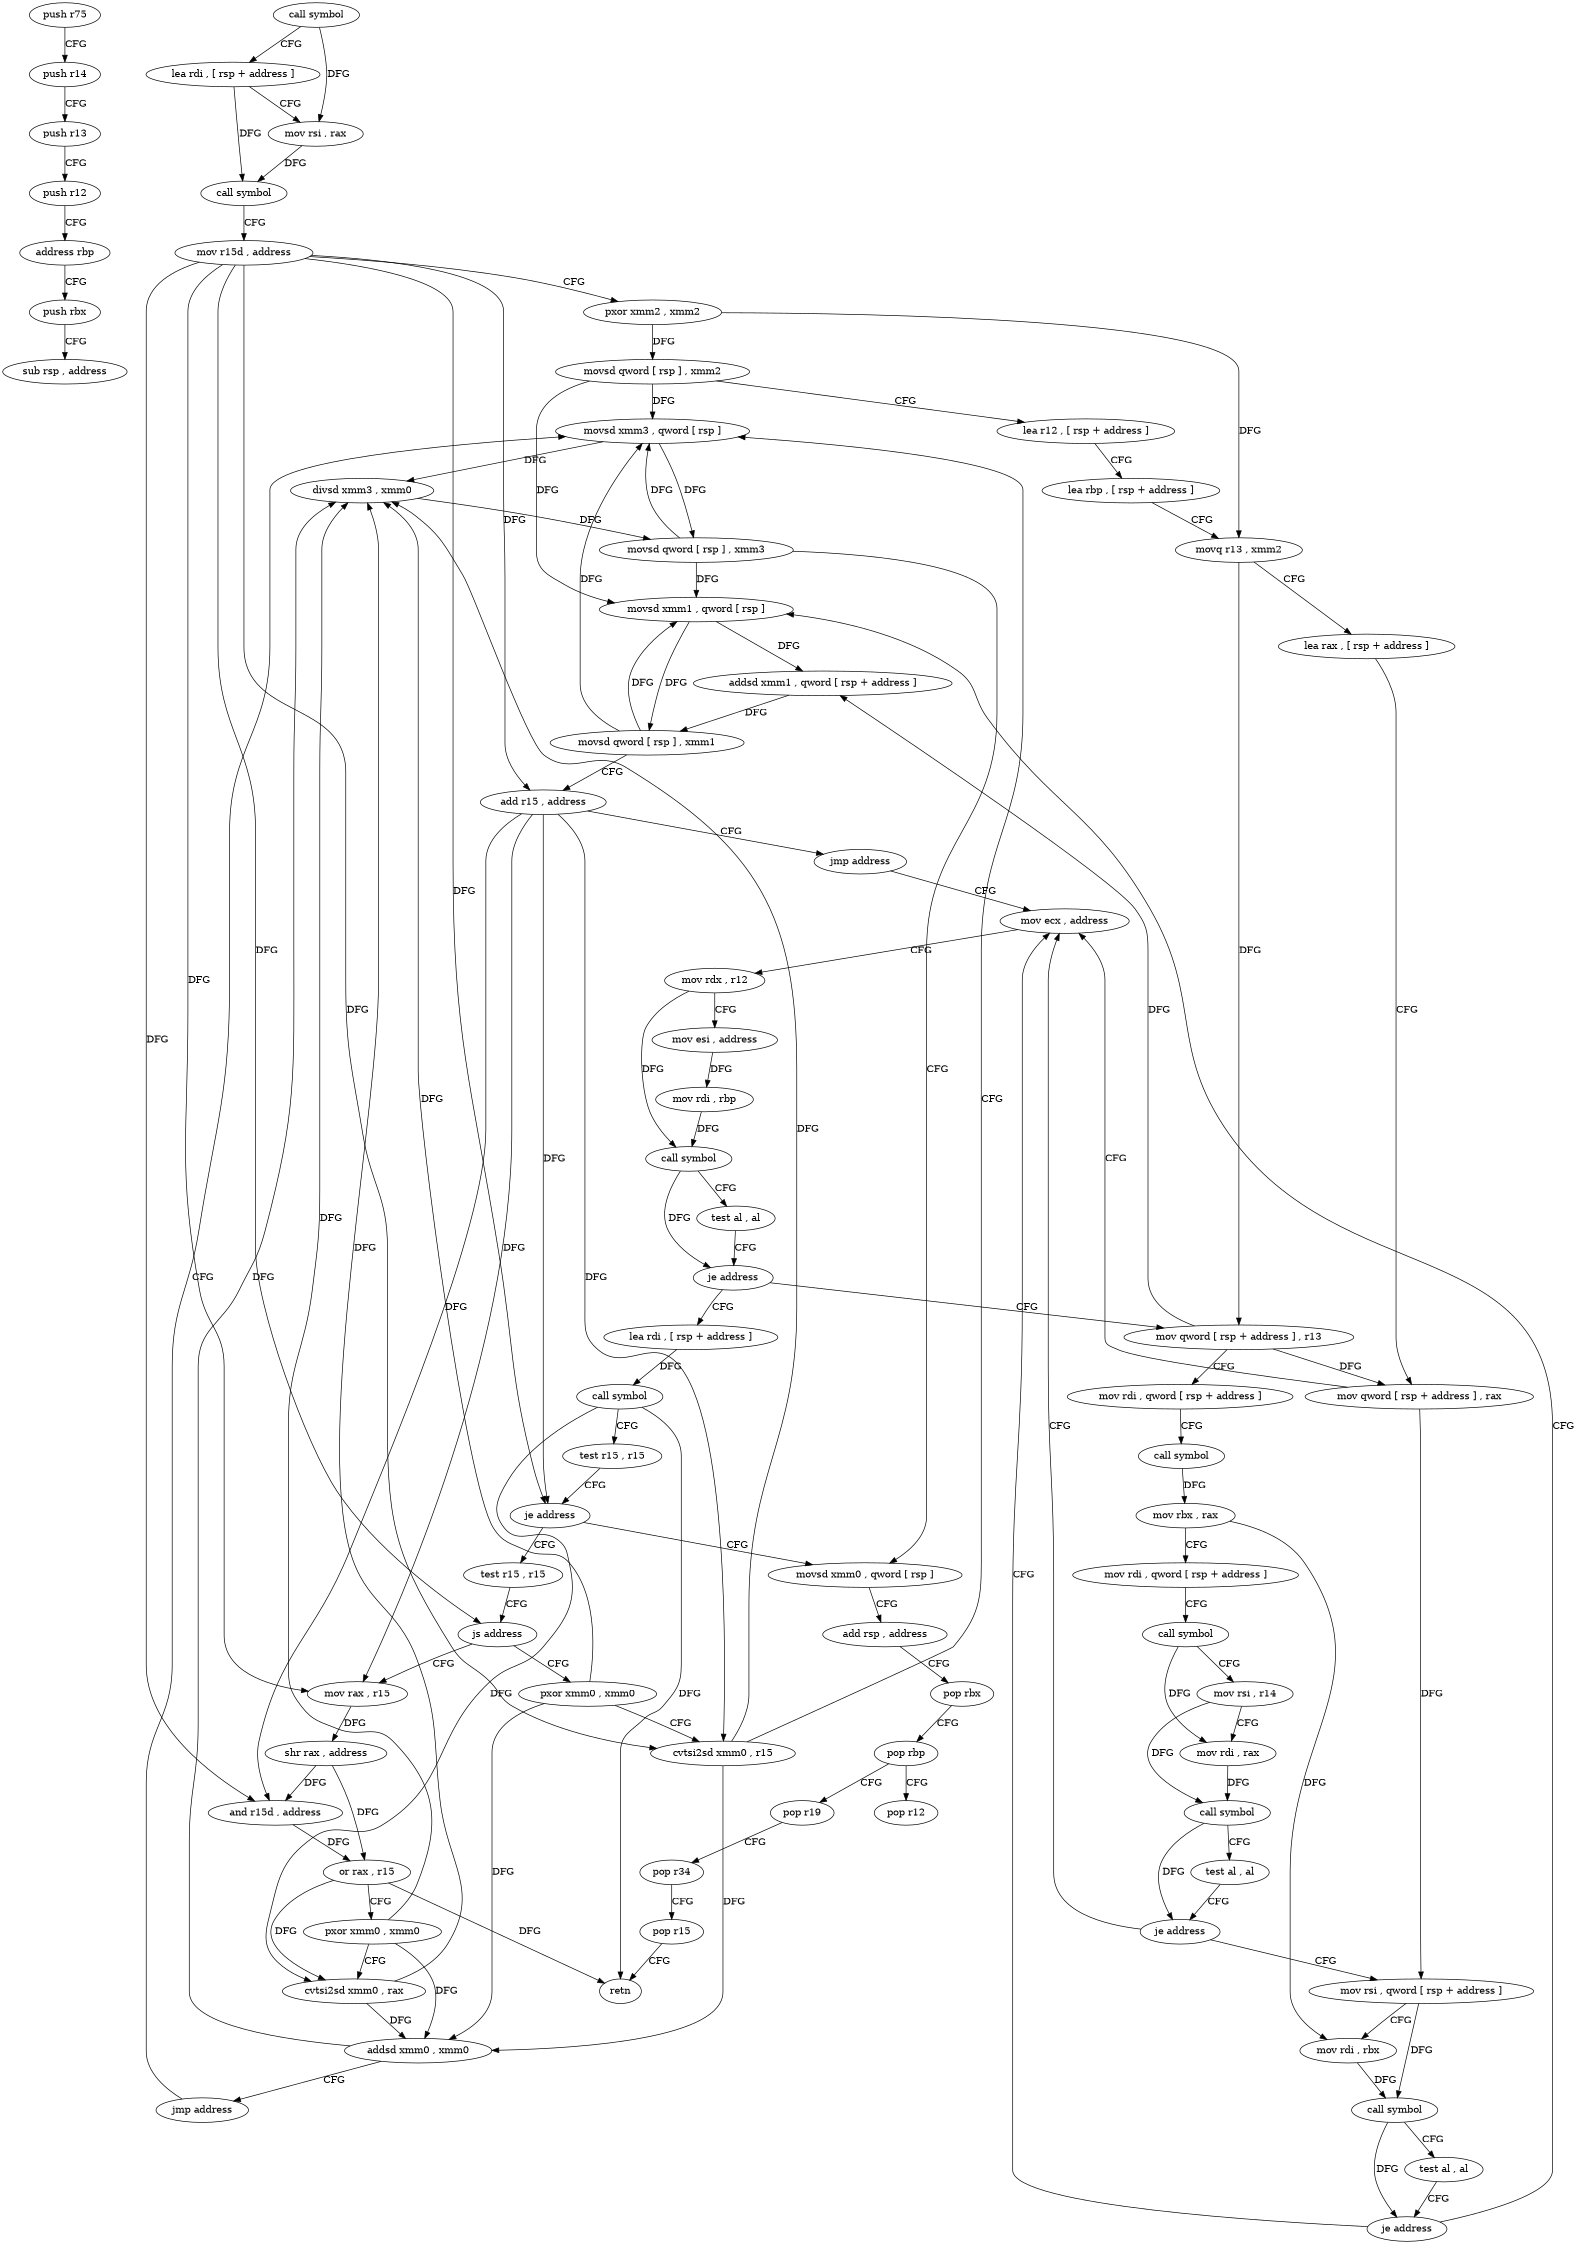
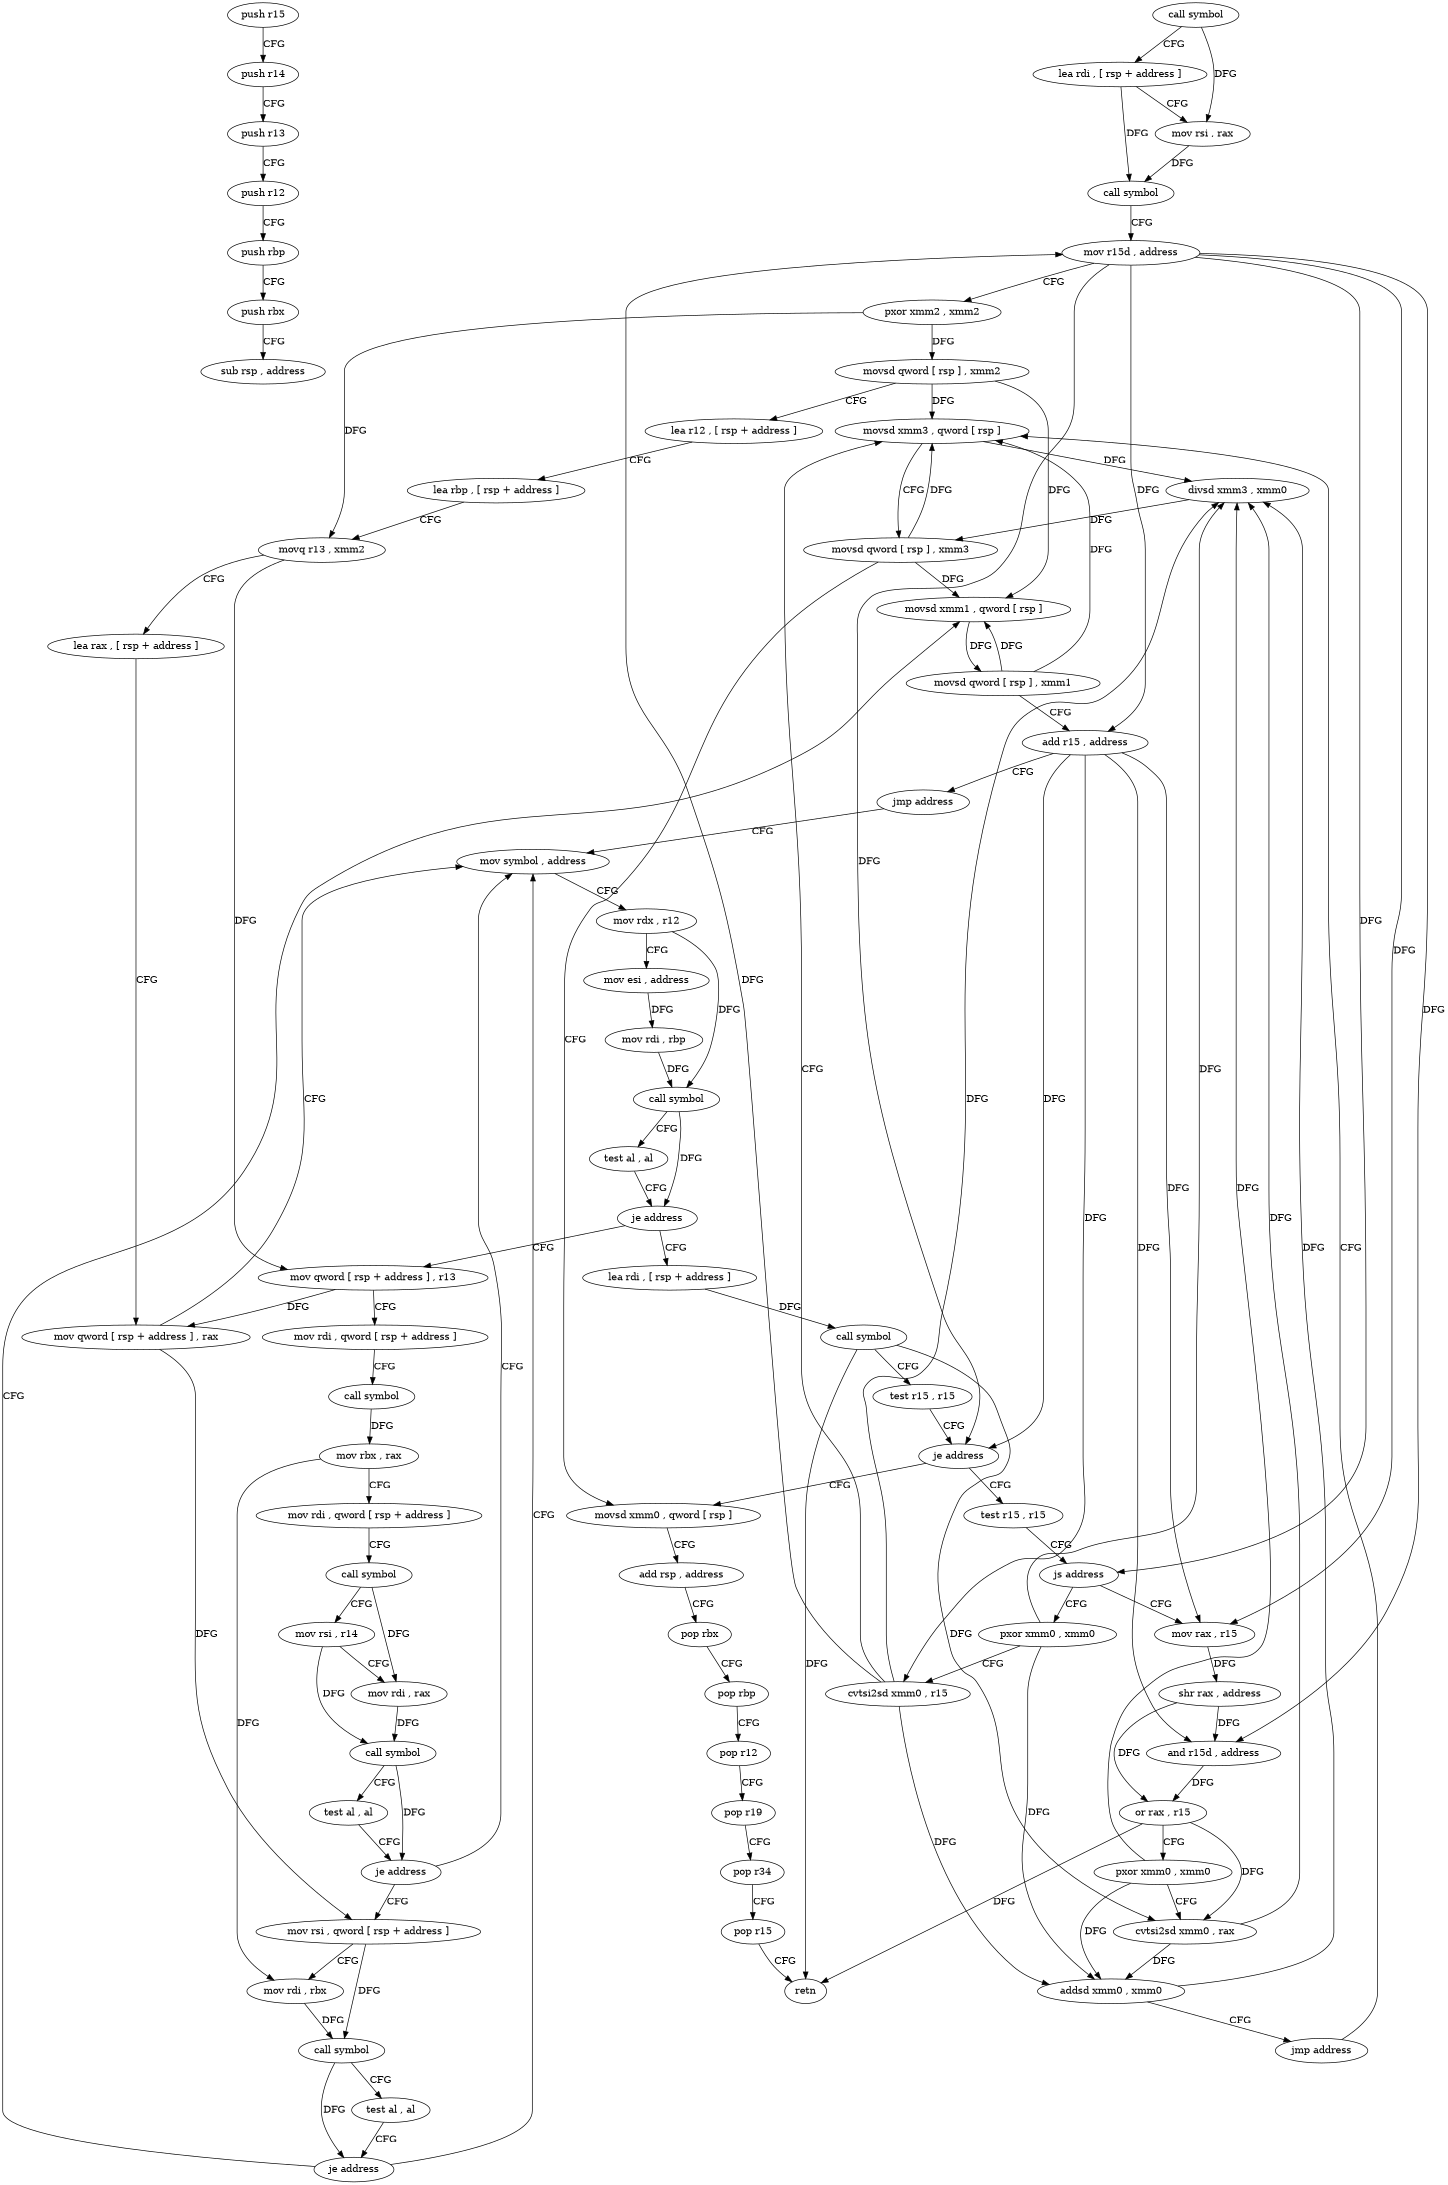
(65, 15) -> (263, 15)
(65, 253) -> (263, 253)
(695, 491) -> (914, 491)
(823, 683) -> none
(1065, 921) -> (533, 862)
(350, 1057) -> (688, 791)
(857, 1781) -> (741, 1780)
